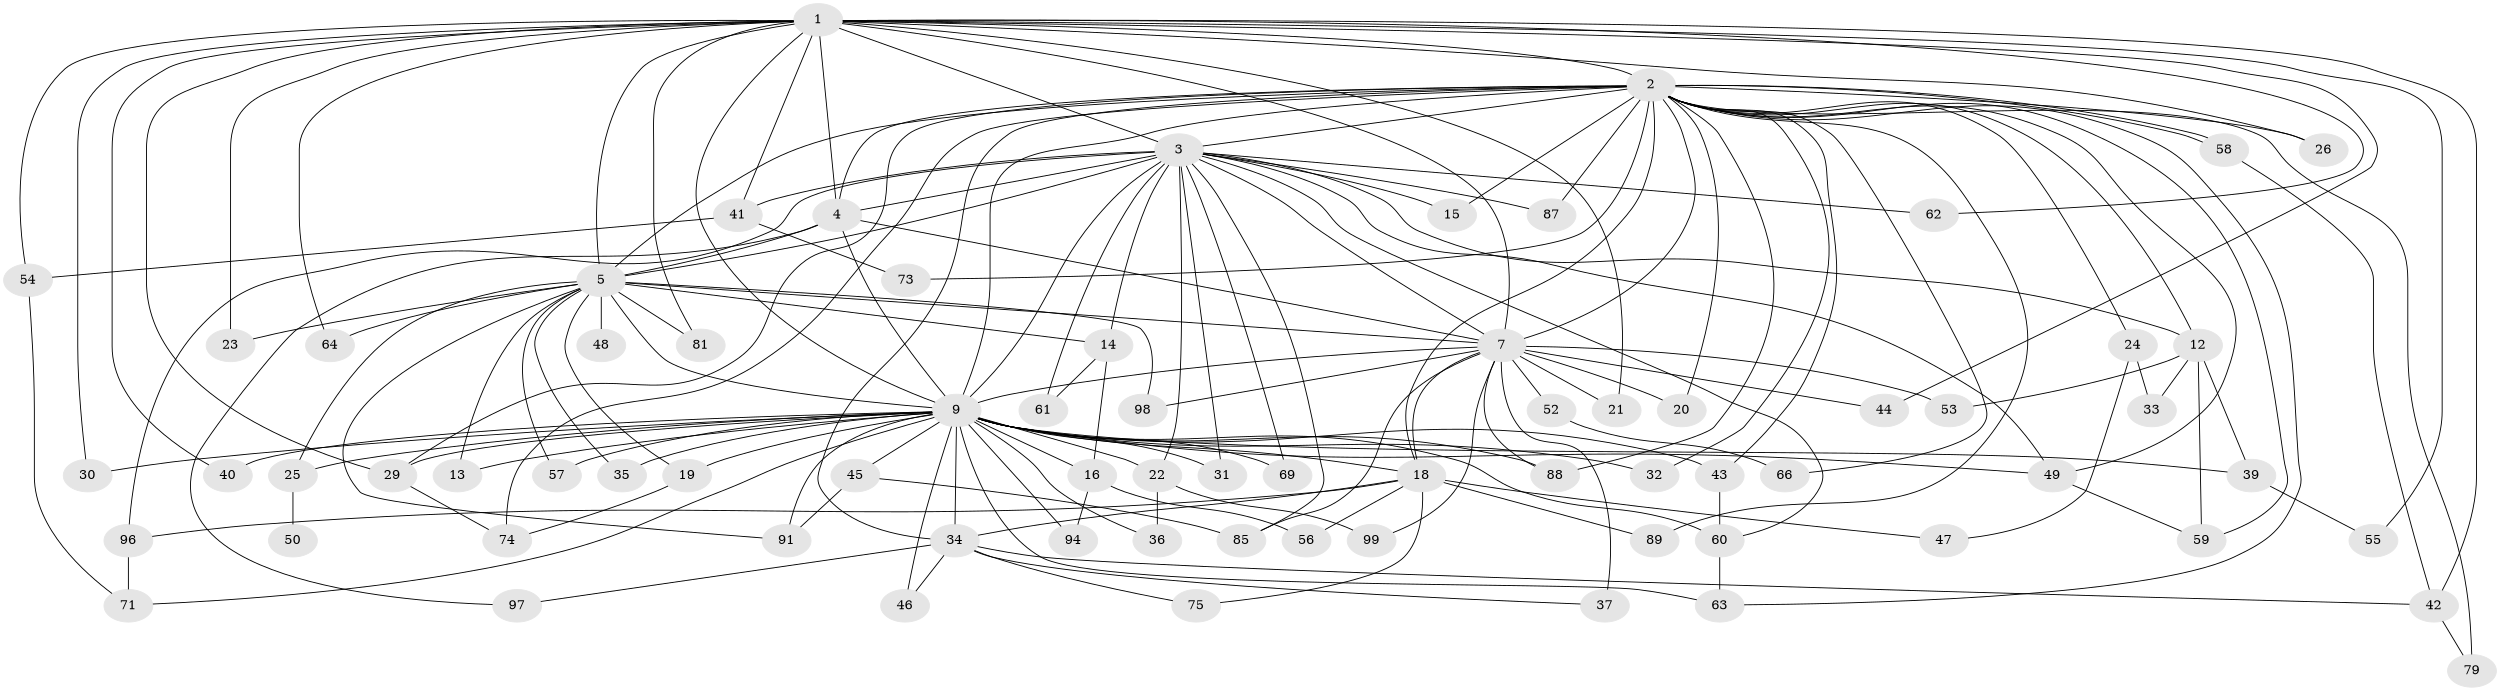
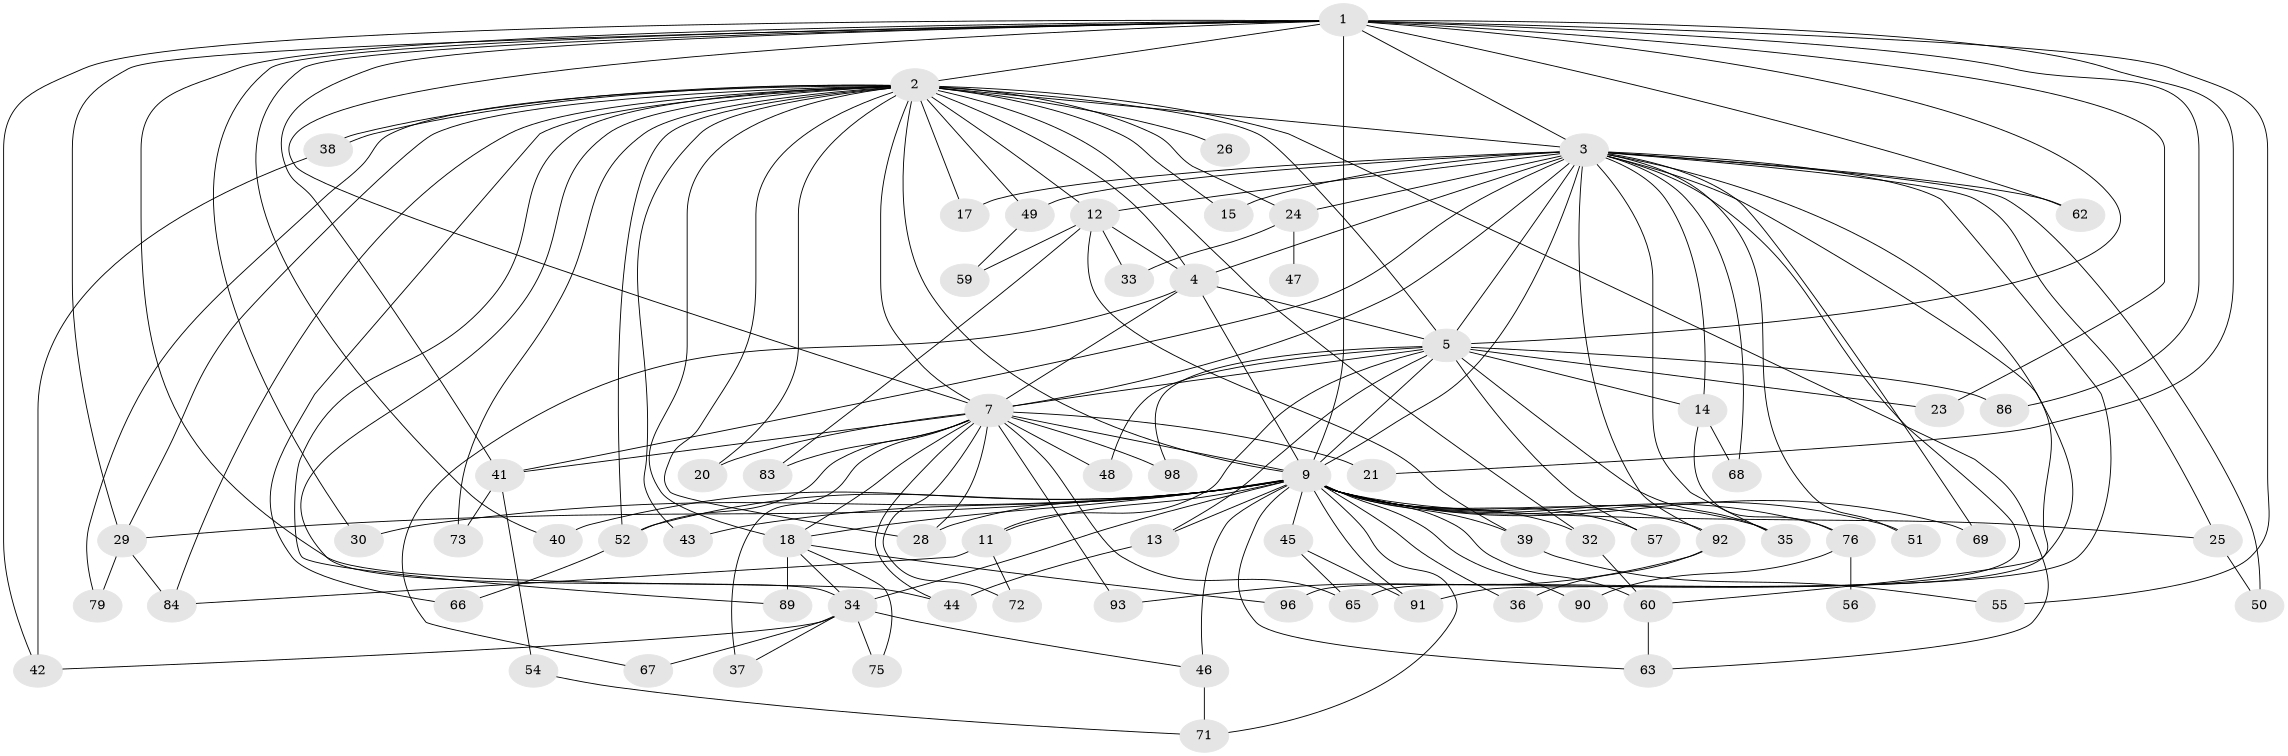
(324, 30) -> none
(1649, 66) -> none
(828, 118) -> (1145, 248)
(2224, 150) -> (328, 150)
(2127, 152) -> (633, 211)
none -> (1439, 183)
(1552, 215) -> (965, 215)
none -> (2037, 222)
(408, 325) -> (1990, 209)
(330, 345) -> none
(701, 345) -> (2005, 410)
none -> (1653, 380)
(1043, 410) -> (1737, 476)
(1949, 410) -> (768, 476)
none -> (756, 442)
none -> (1048, 443)
(1397, 457) -> (961, 496)
(687, 476) -> (986, 541)
(1092, 476) -> (1851, 541)
(1157, 476) -> (1721, 541)
(1222, 476) -> (1916, 541)
(1555, 476) -> (921, 541)
(390, 500) -> (2106, 504)
(1364, 508) -> none
(1720, 508) -> (1624, 579)
(1682, 512) -> none
(507, 541) -> (172, 606)
(1073, 541) -> (1583, 606)
(1241, 541) -> (1354, 606)
(1372, 541) -> (1118, 606)
none -> (1050, 568)
(128, 573) -> (1204, 704)
(517, 606) -> (648, 671)
none -> (1017, 606)
(2453, 638) -> (110, 573)
